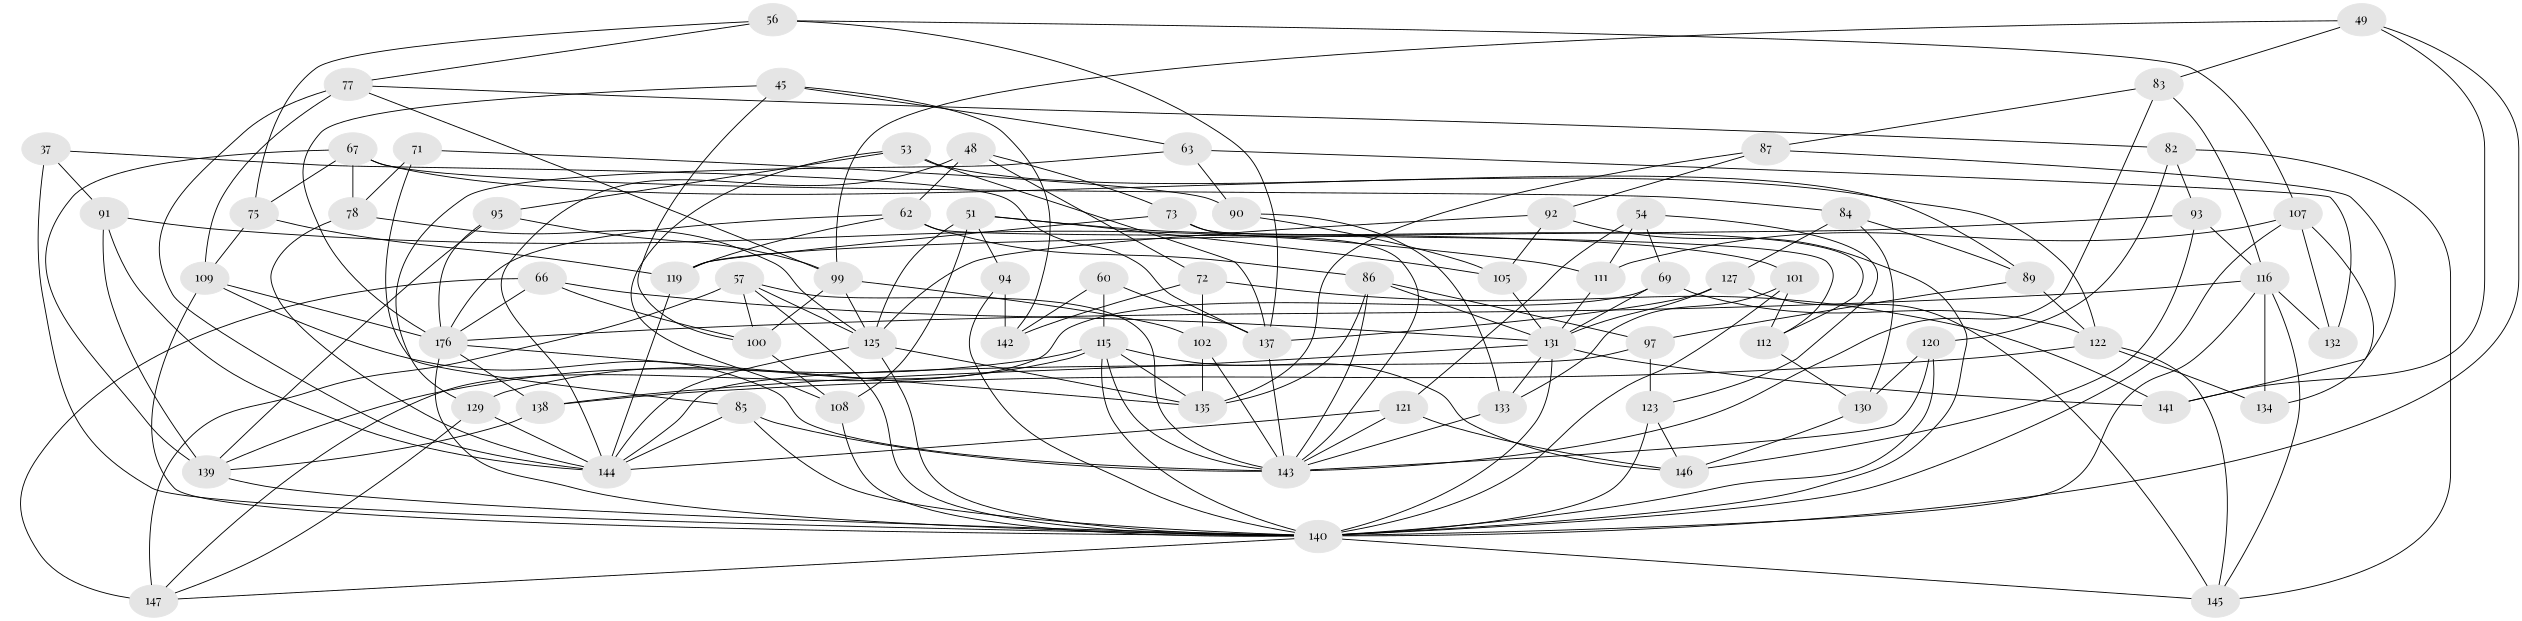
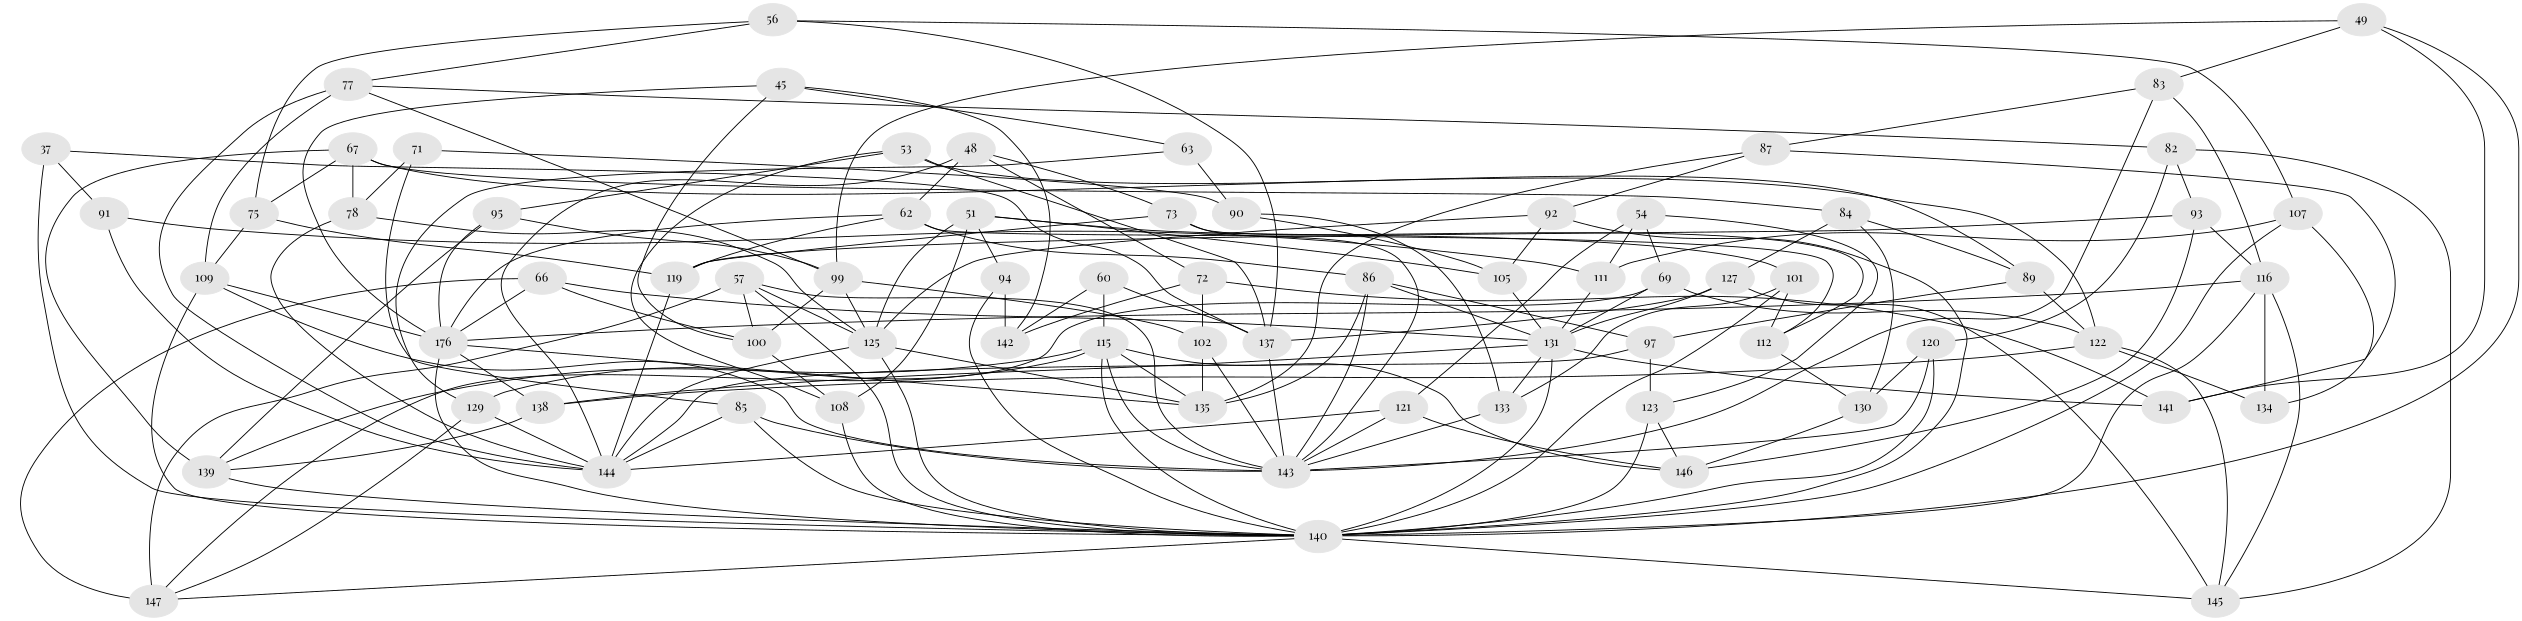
(2333, 343) -> none
(130, 351) -> none
